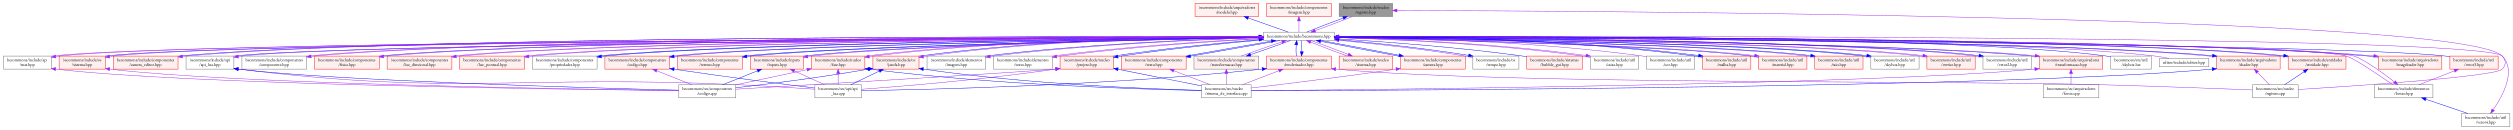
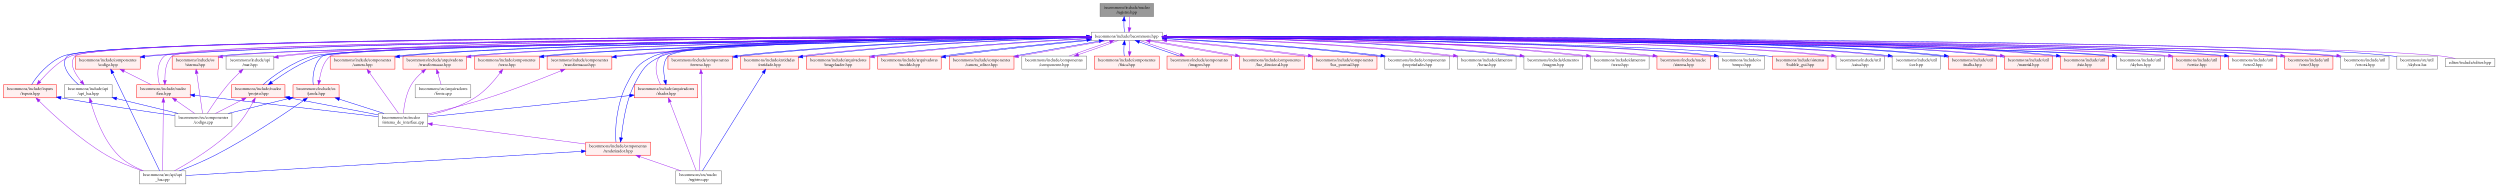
(2061, 20) -> (702, 122)
none -> (1525, 40)
none -> (1014, 47)
none -> (1159, 49)
(1226, 63) -> (579, 63)
(2007, 63) -> (2253, 63)
(2441, 76) -> (1722, 42)
(674, 78) -> (138, 78)
(1261, 78) -> (509, 134)
(2447, 106) -> (1754, 41)
